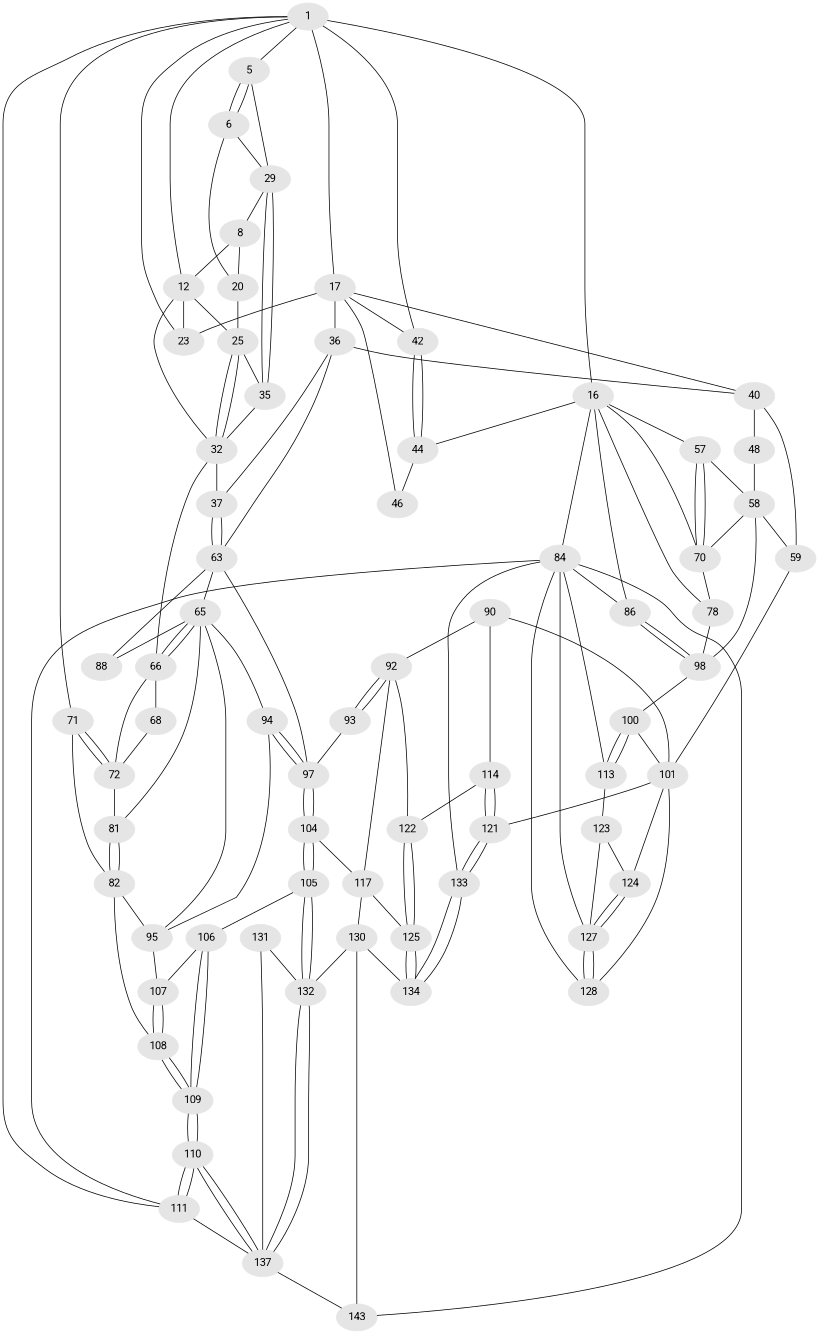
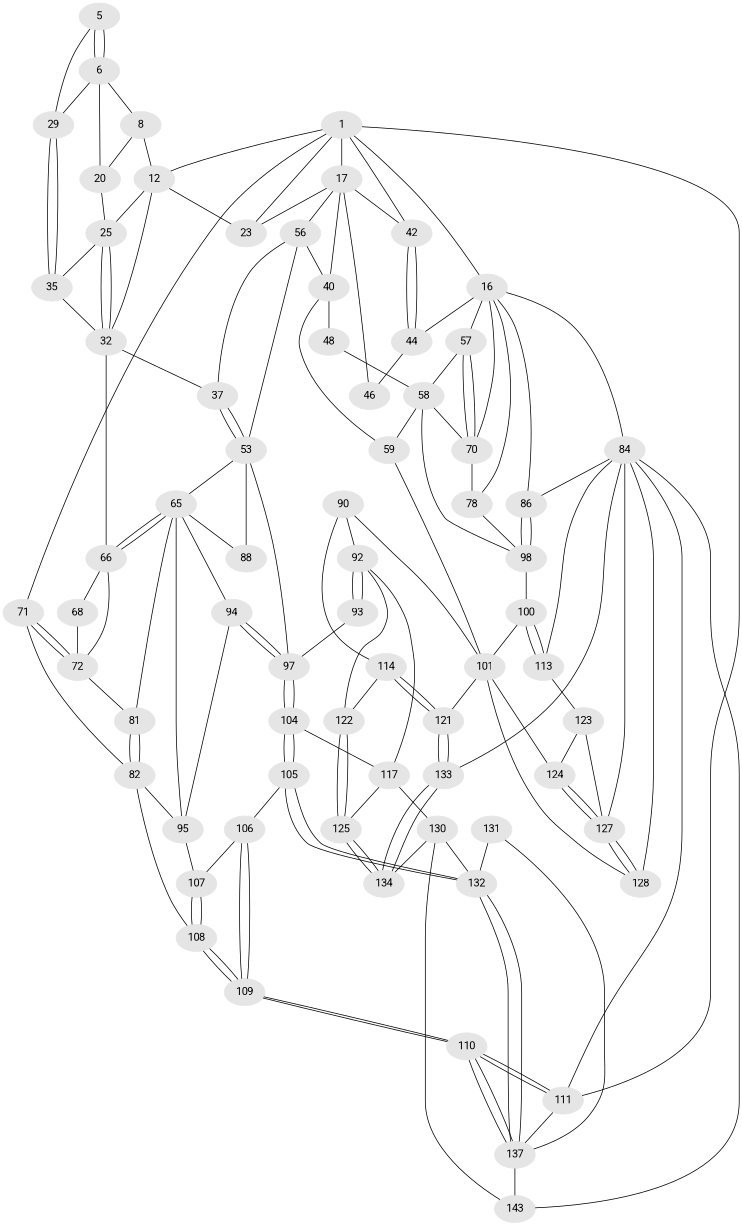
(279, 44) -> none
(255, 206) -> (120, 98)
(335, 342) -> (300, 233)
(217, 559) -> (246, 450)
